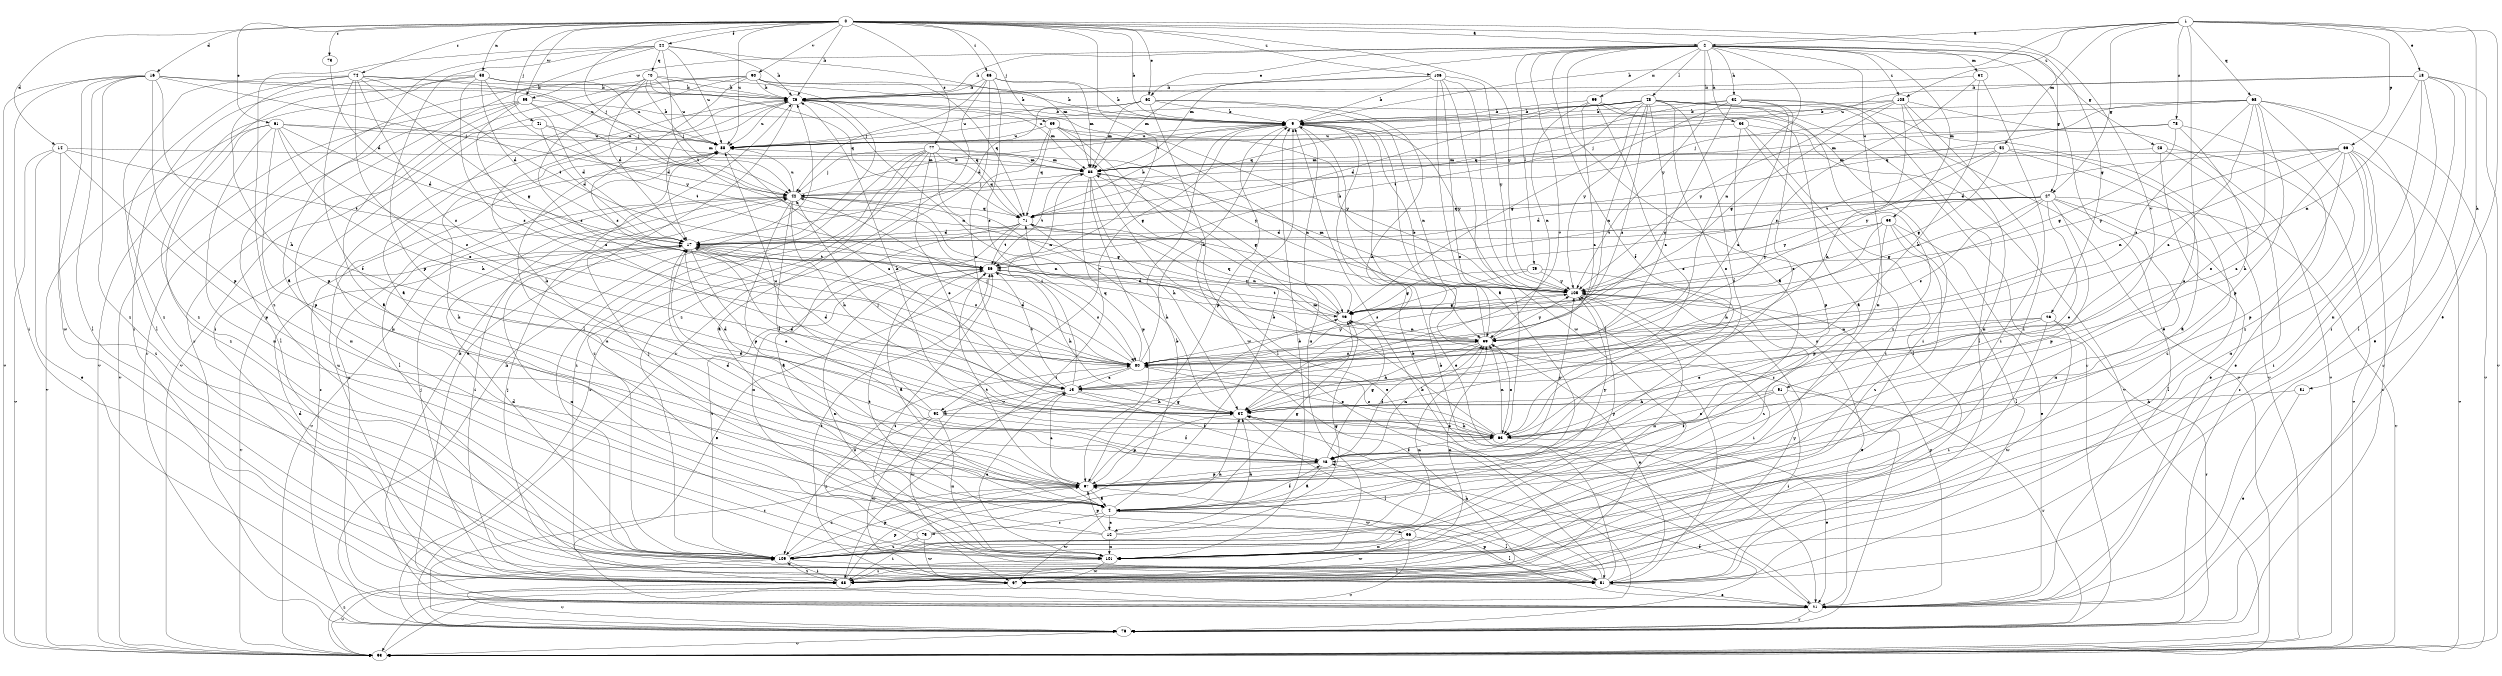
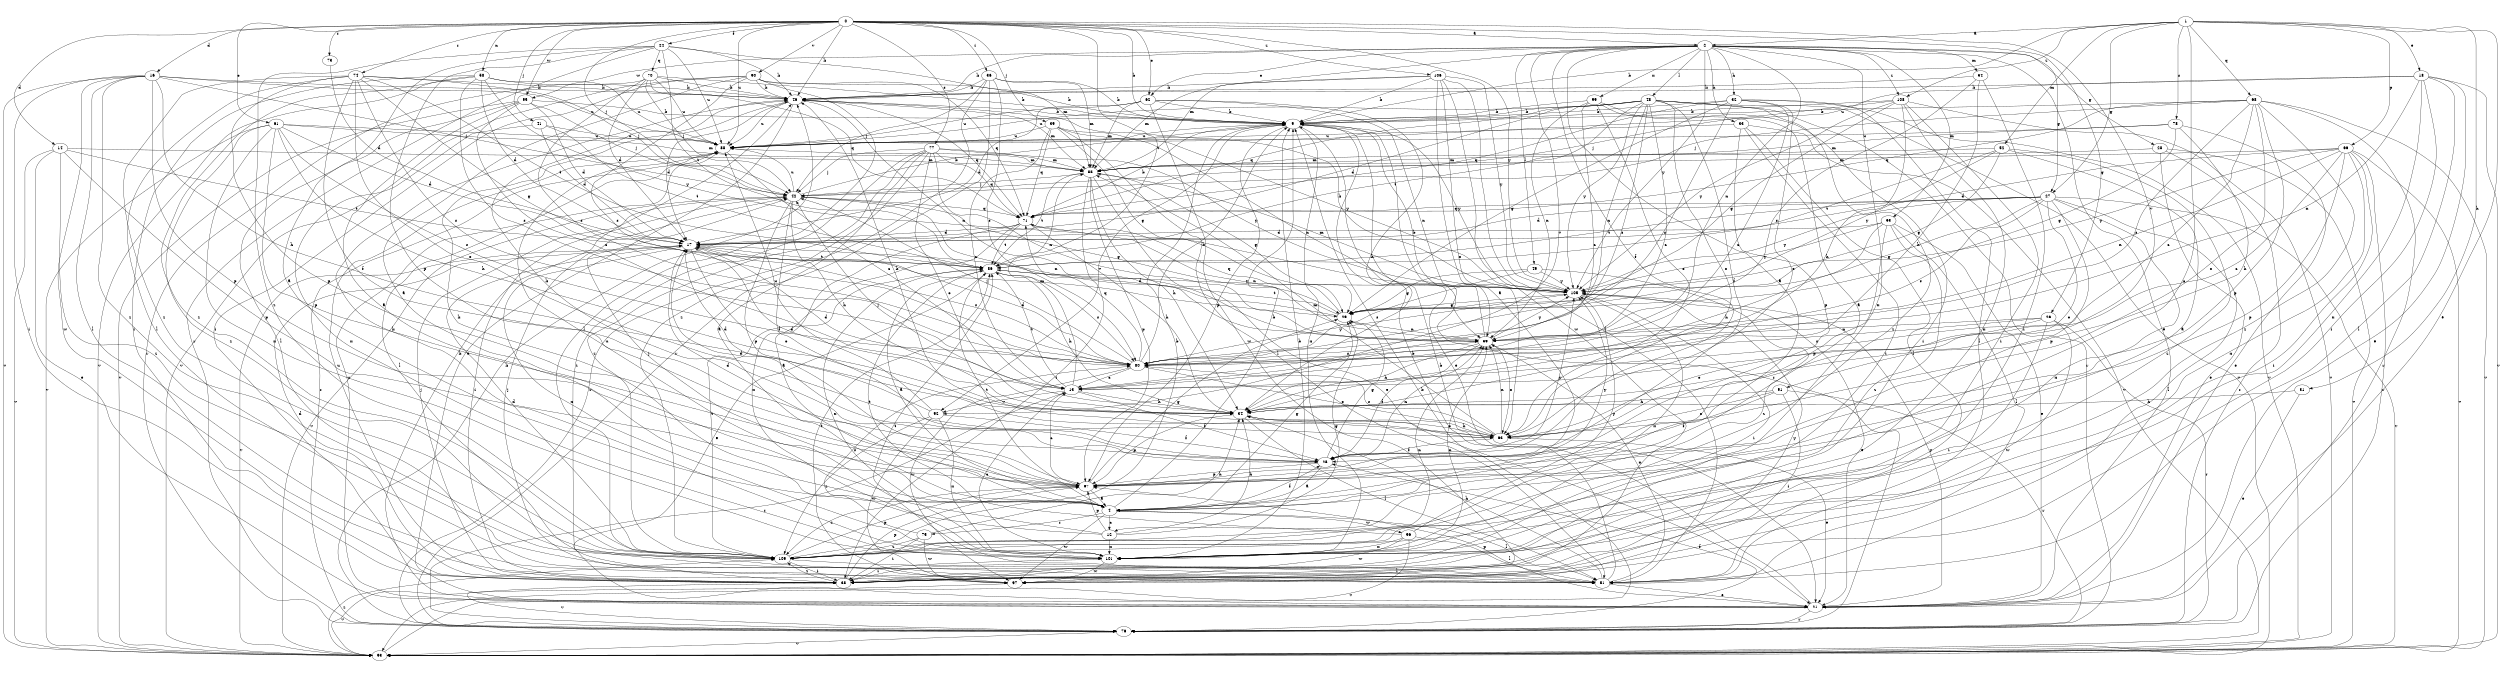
(1042, 281) -> (1042, 281)
